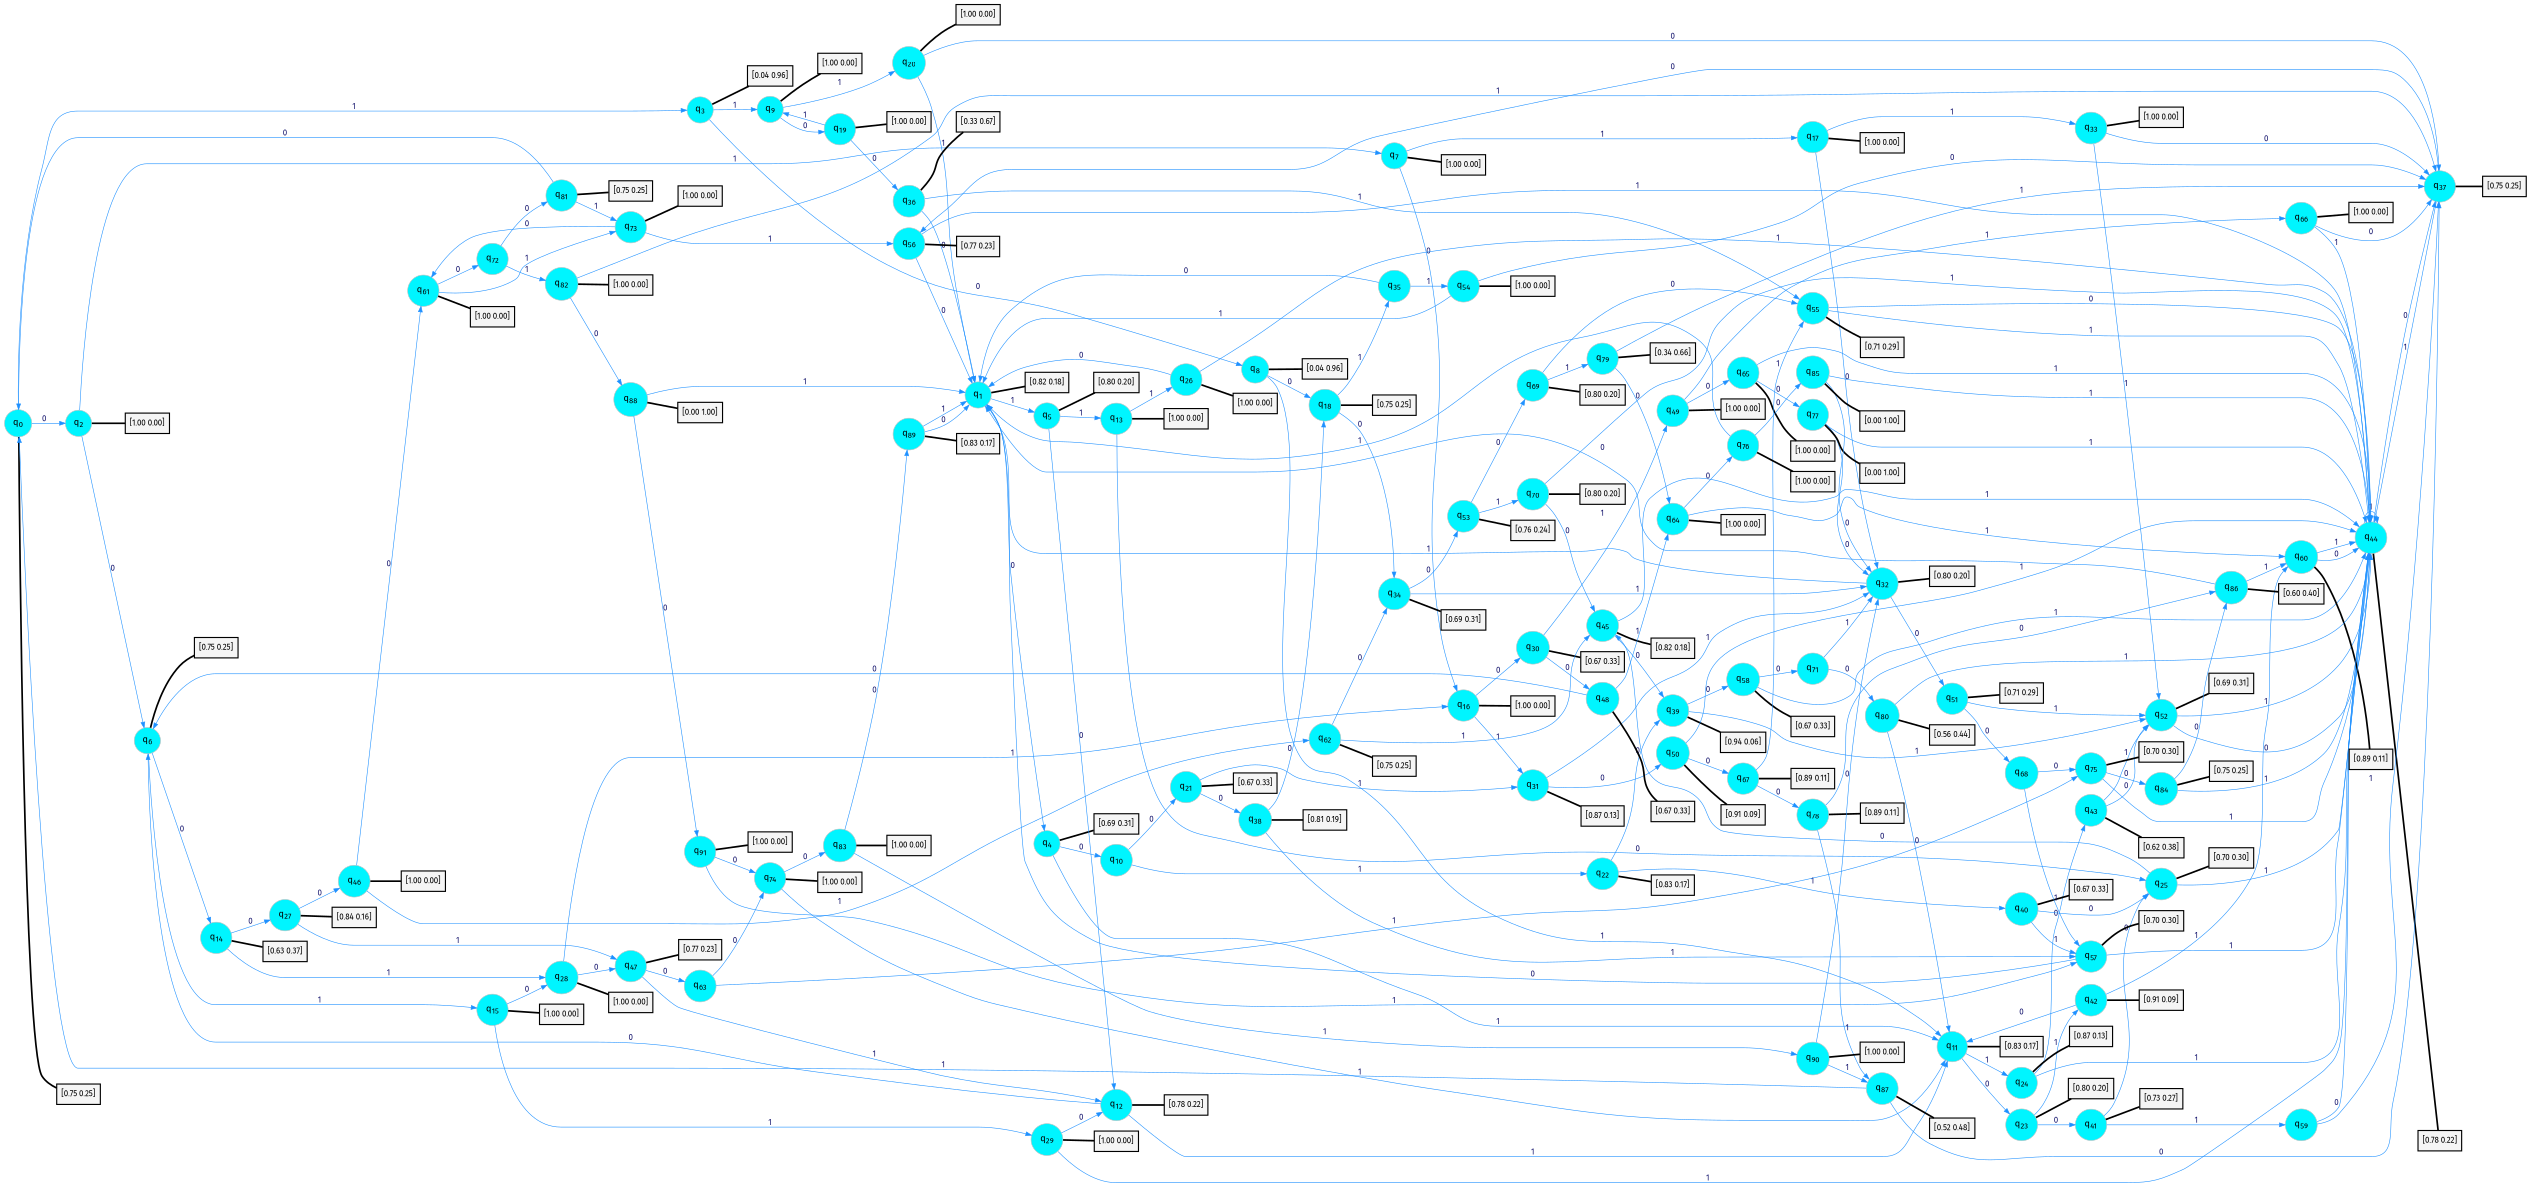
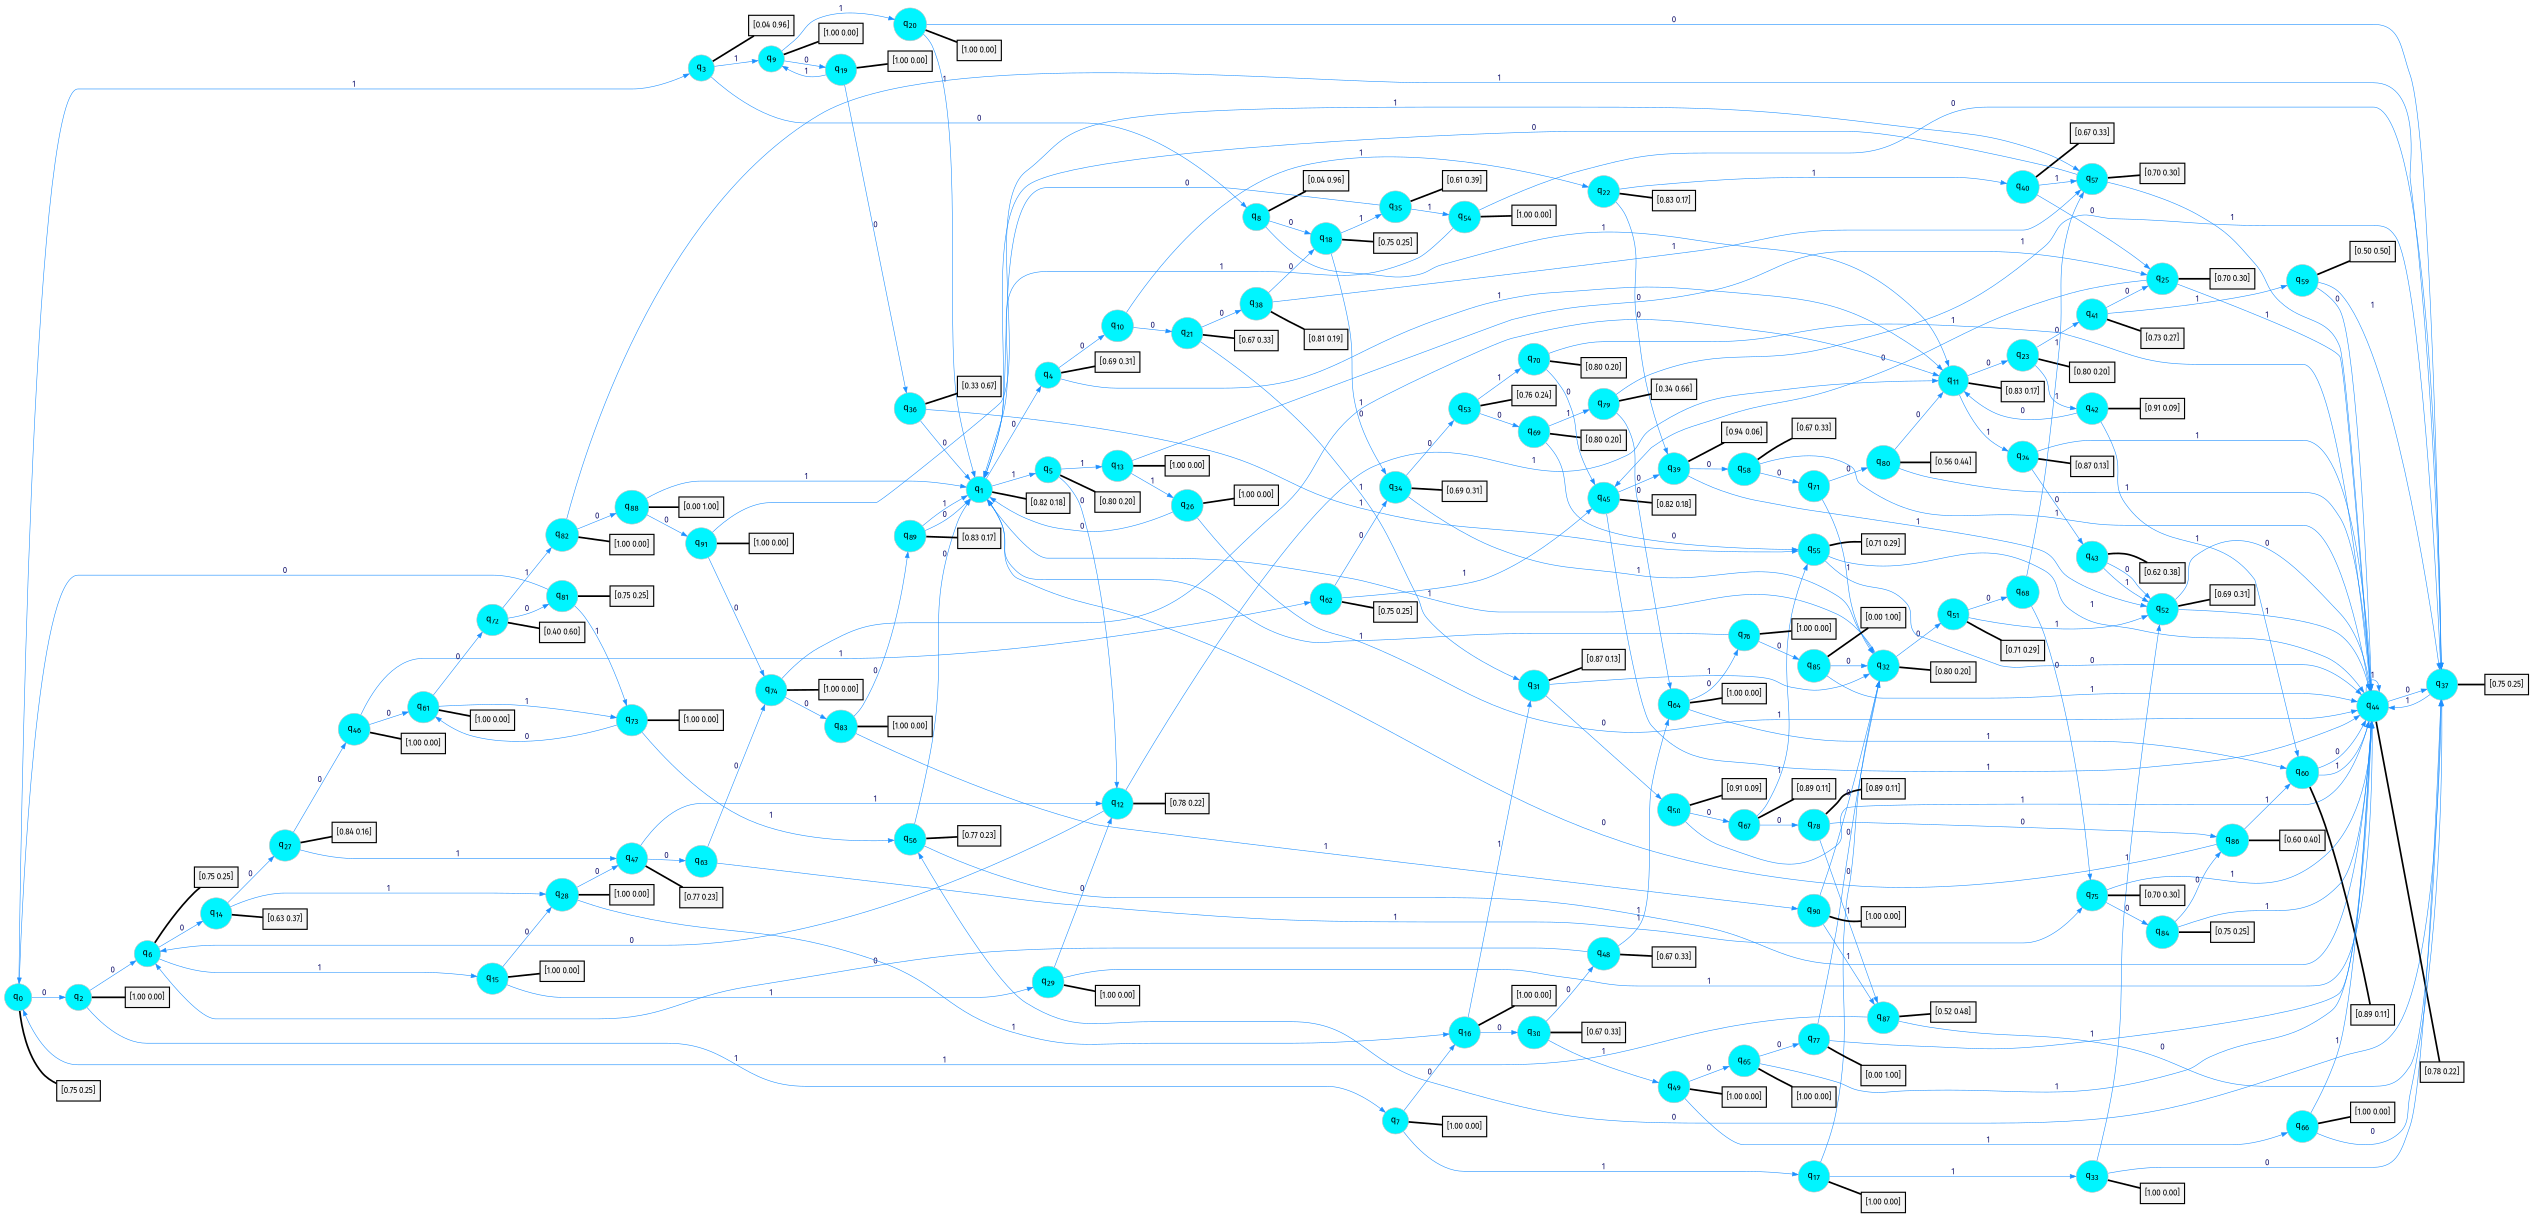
none -> (1465, 181)
none -> (2373, 252)
none -> (562, 632)
